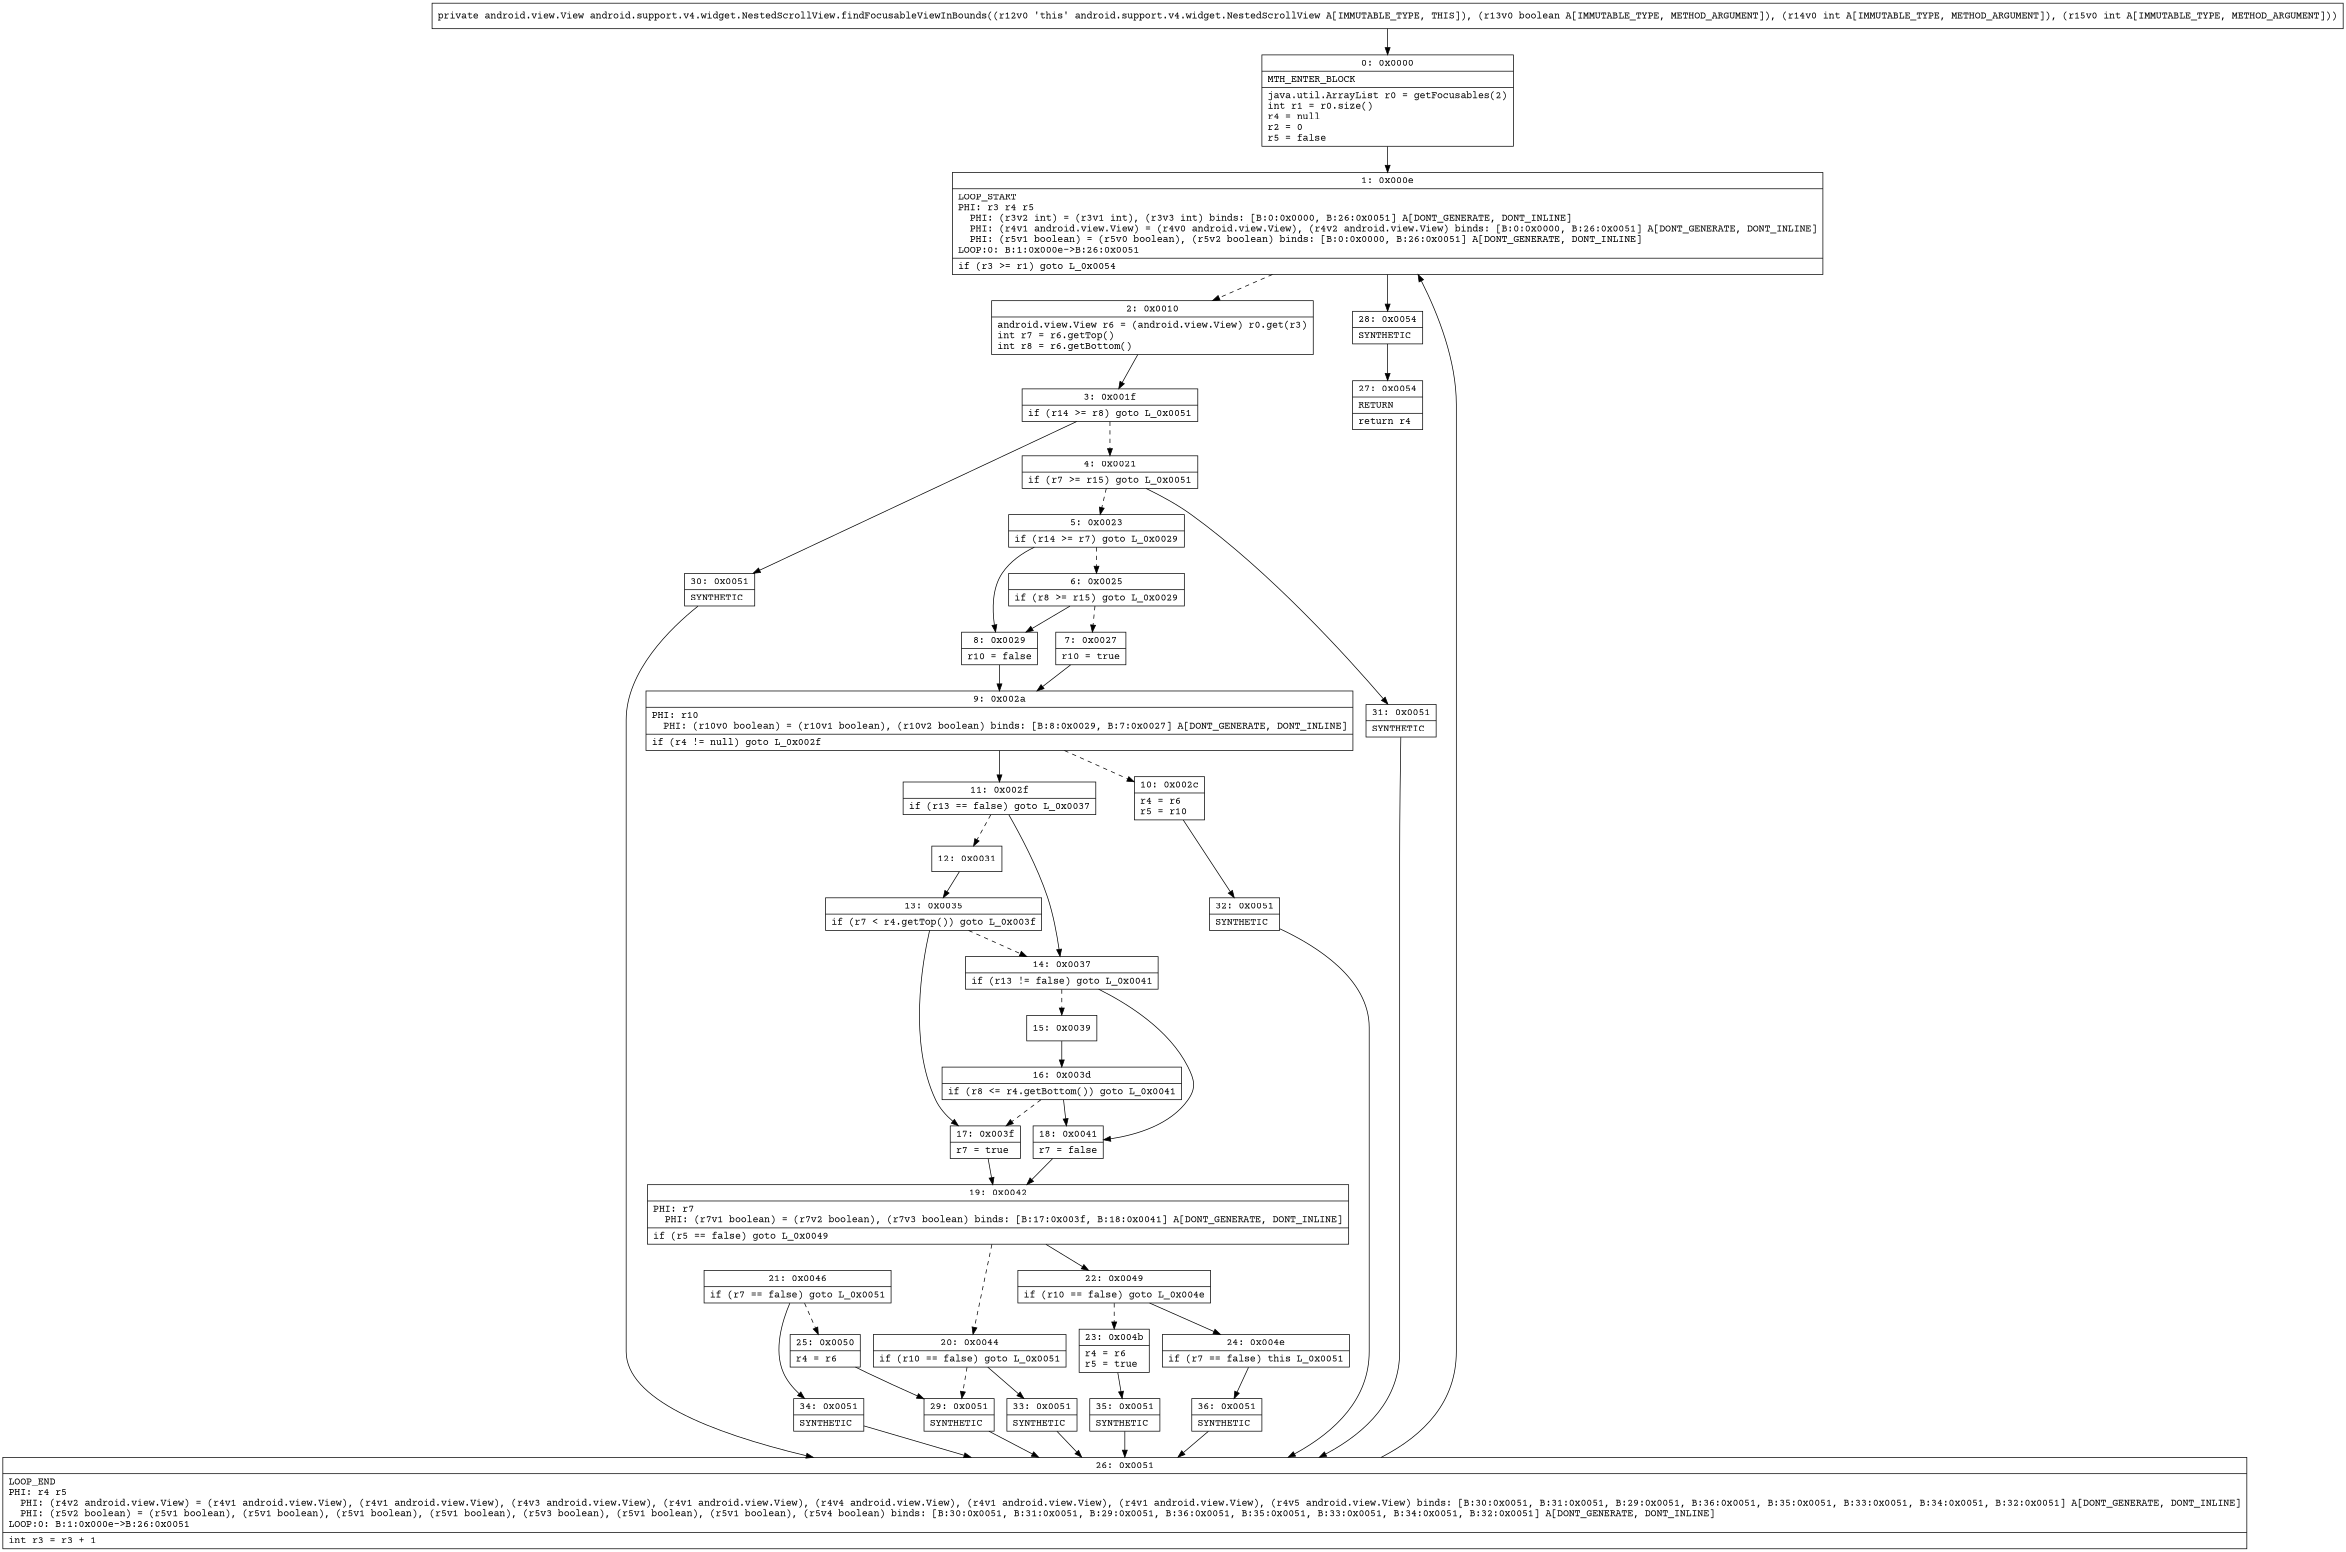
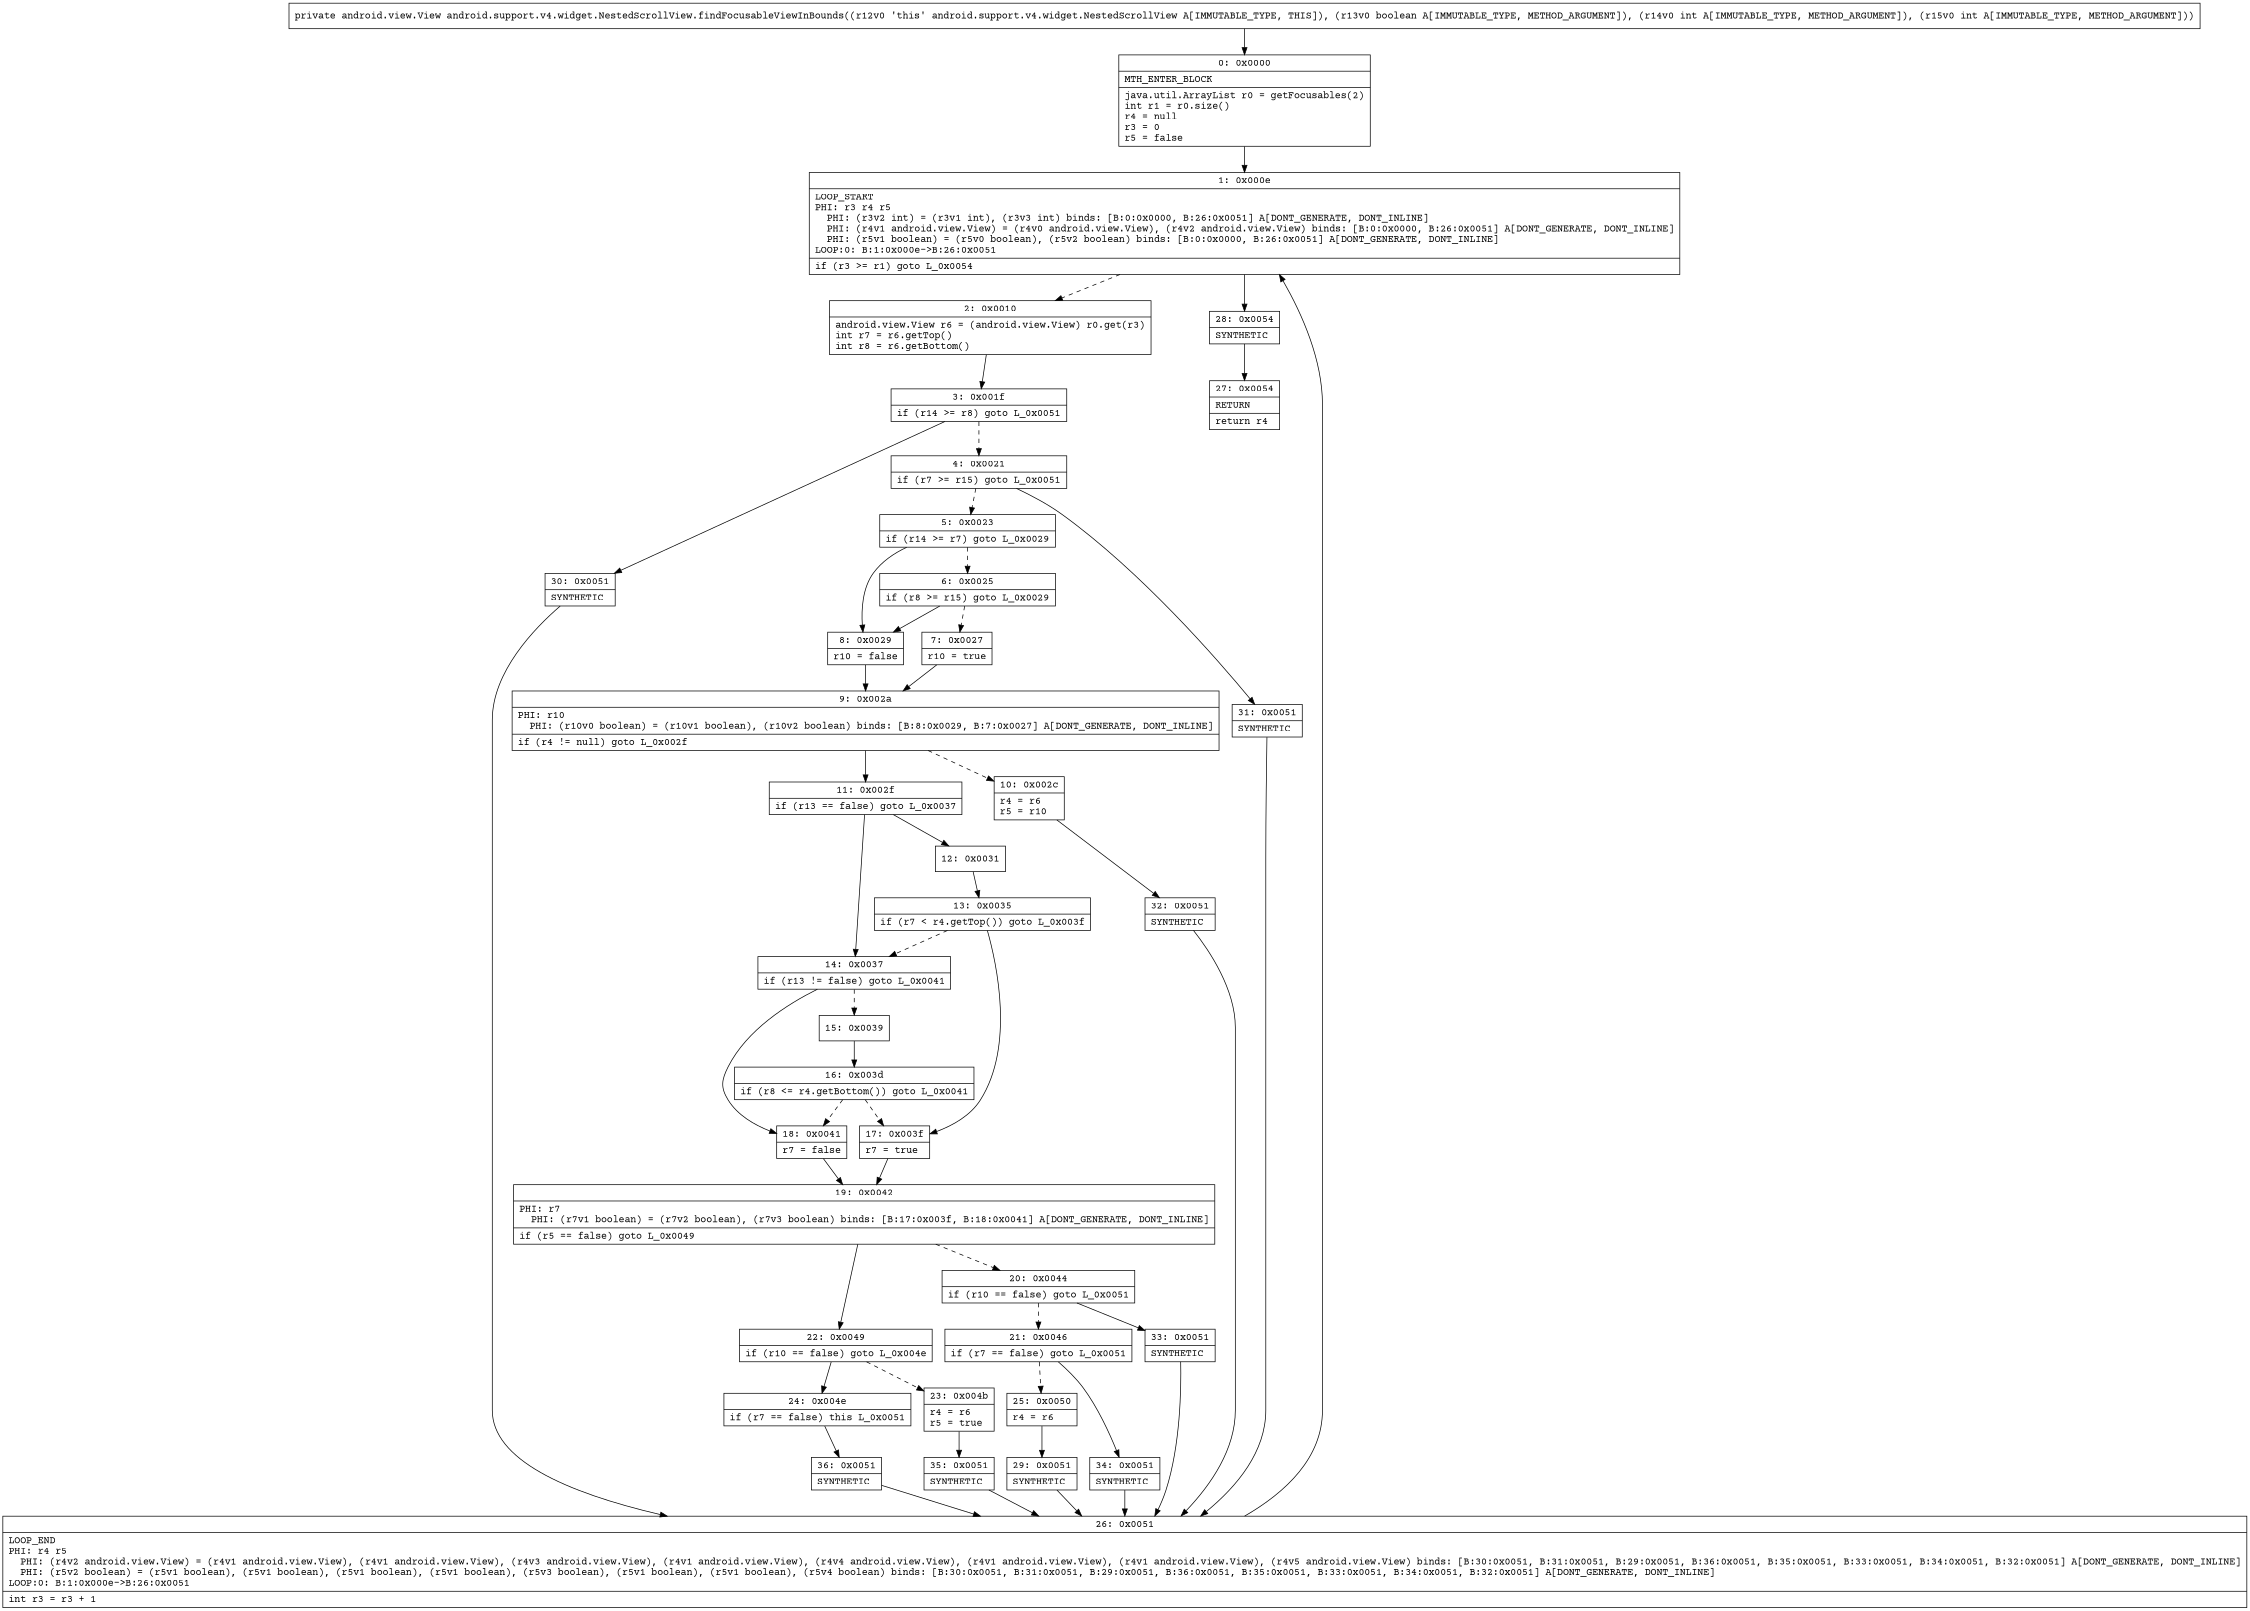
(1285, 127) -> (1142, 127)
(984, 827) -> (918, 829)
(1065, 1109) -> (835, 1110)
(965, 1379) -> (1038, 1313)
